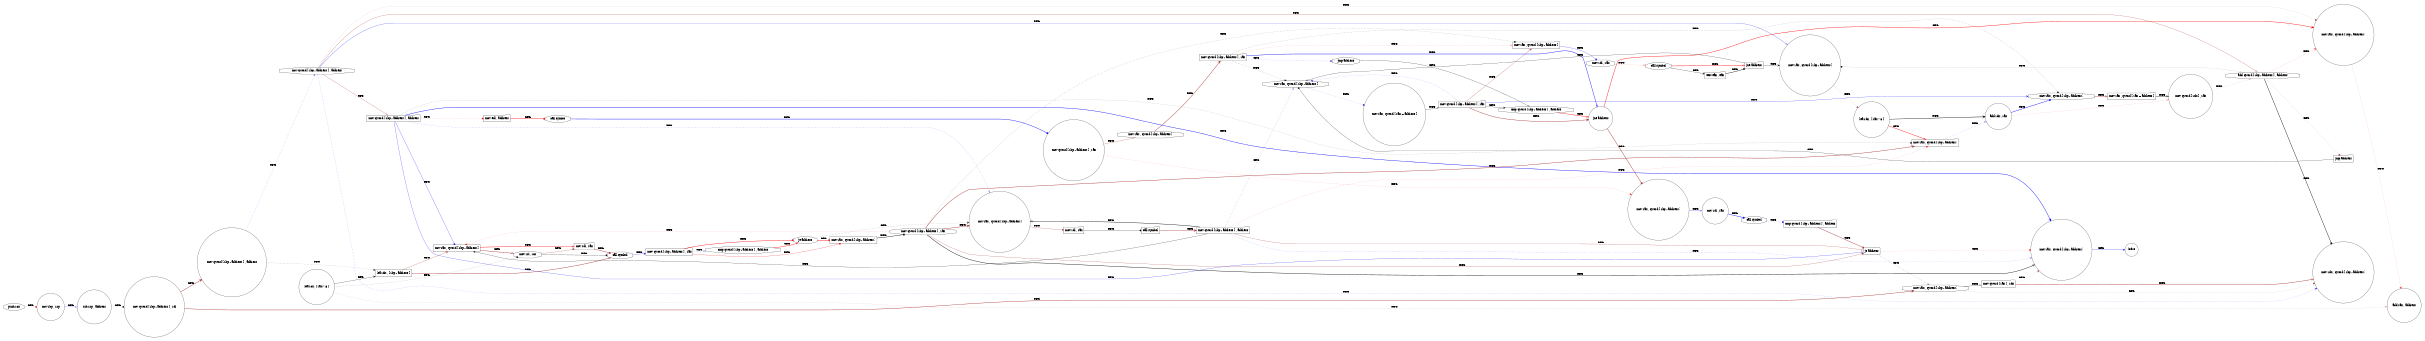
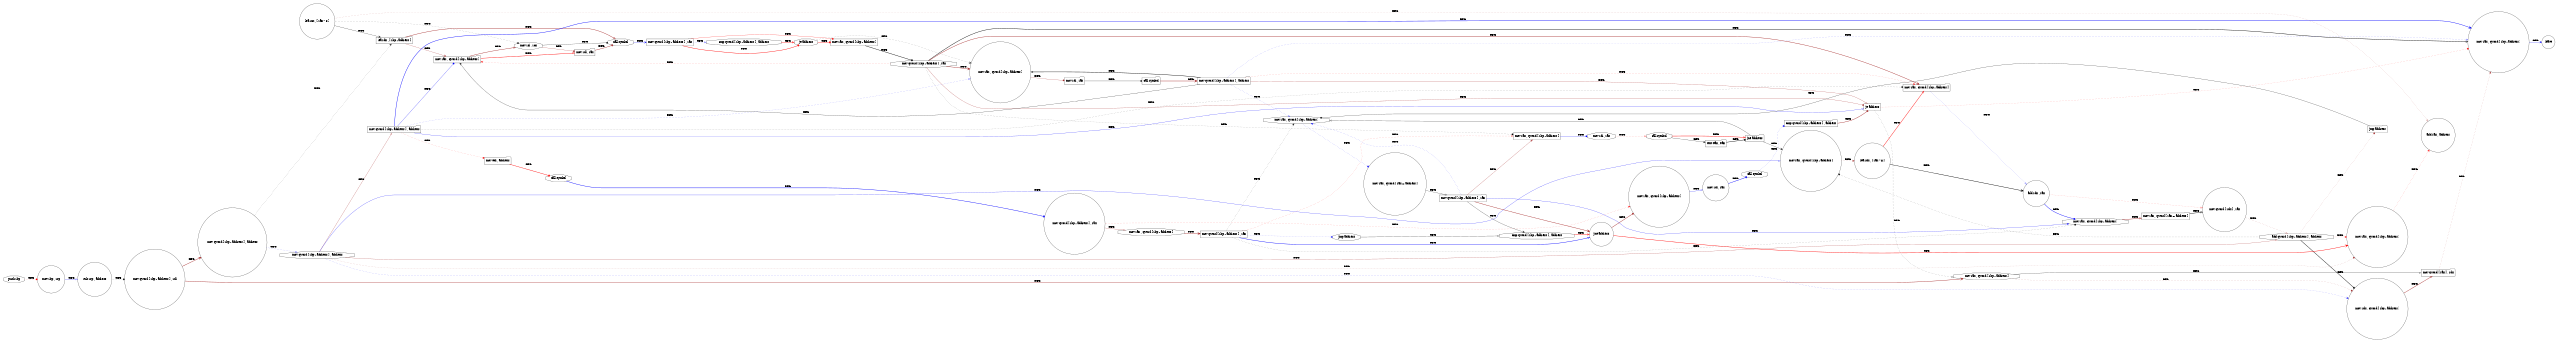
(361, 277) -> (361, 31)
(2164, 285) -> (2417, 285)
(14, 307) -> (14, 279)
